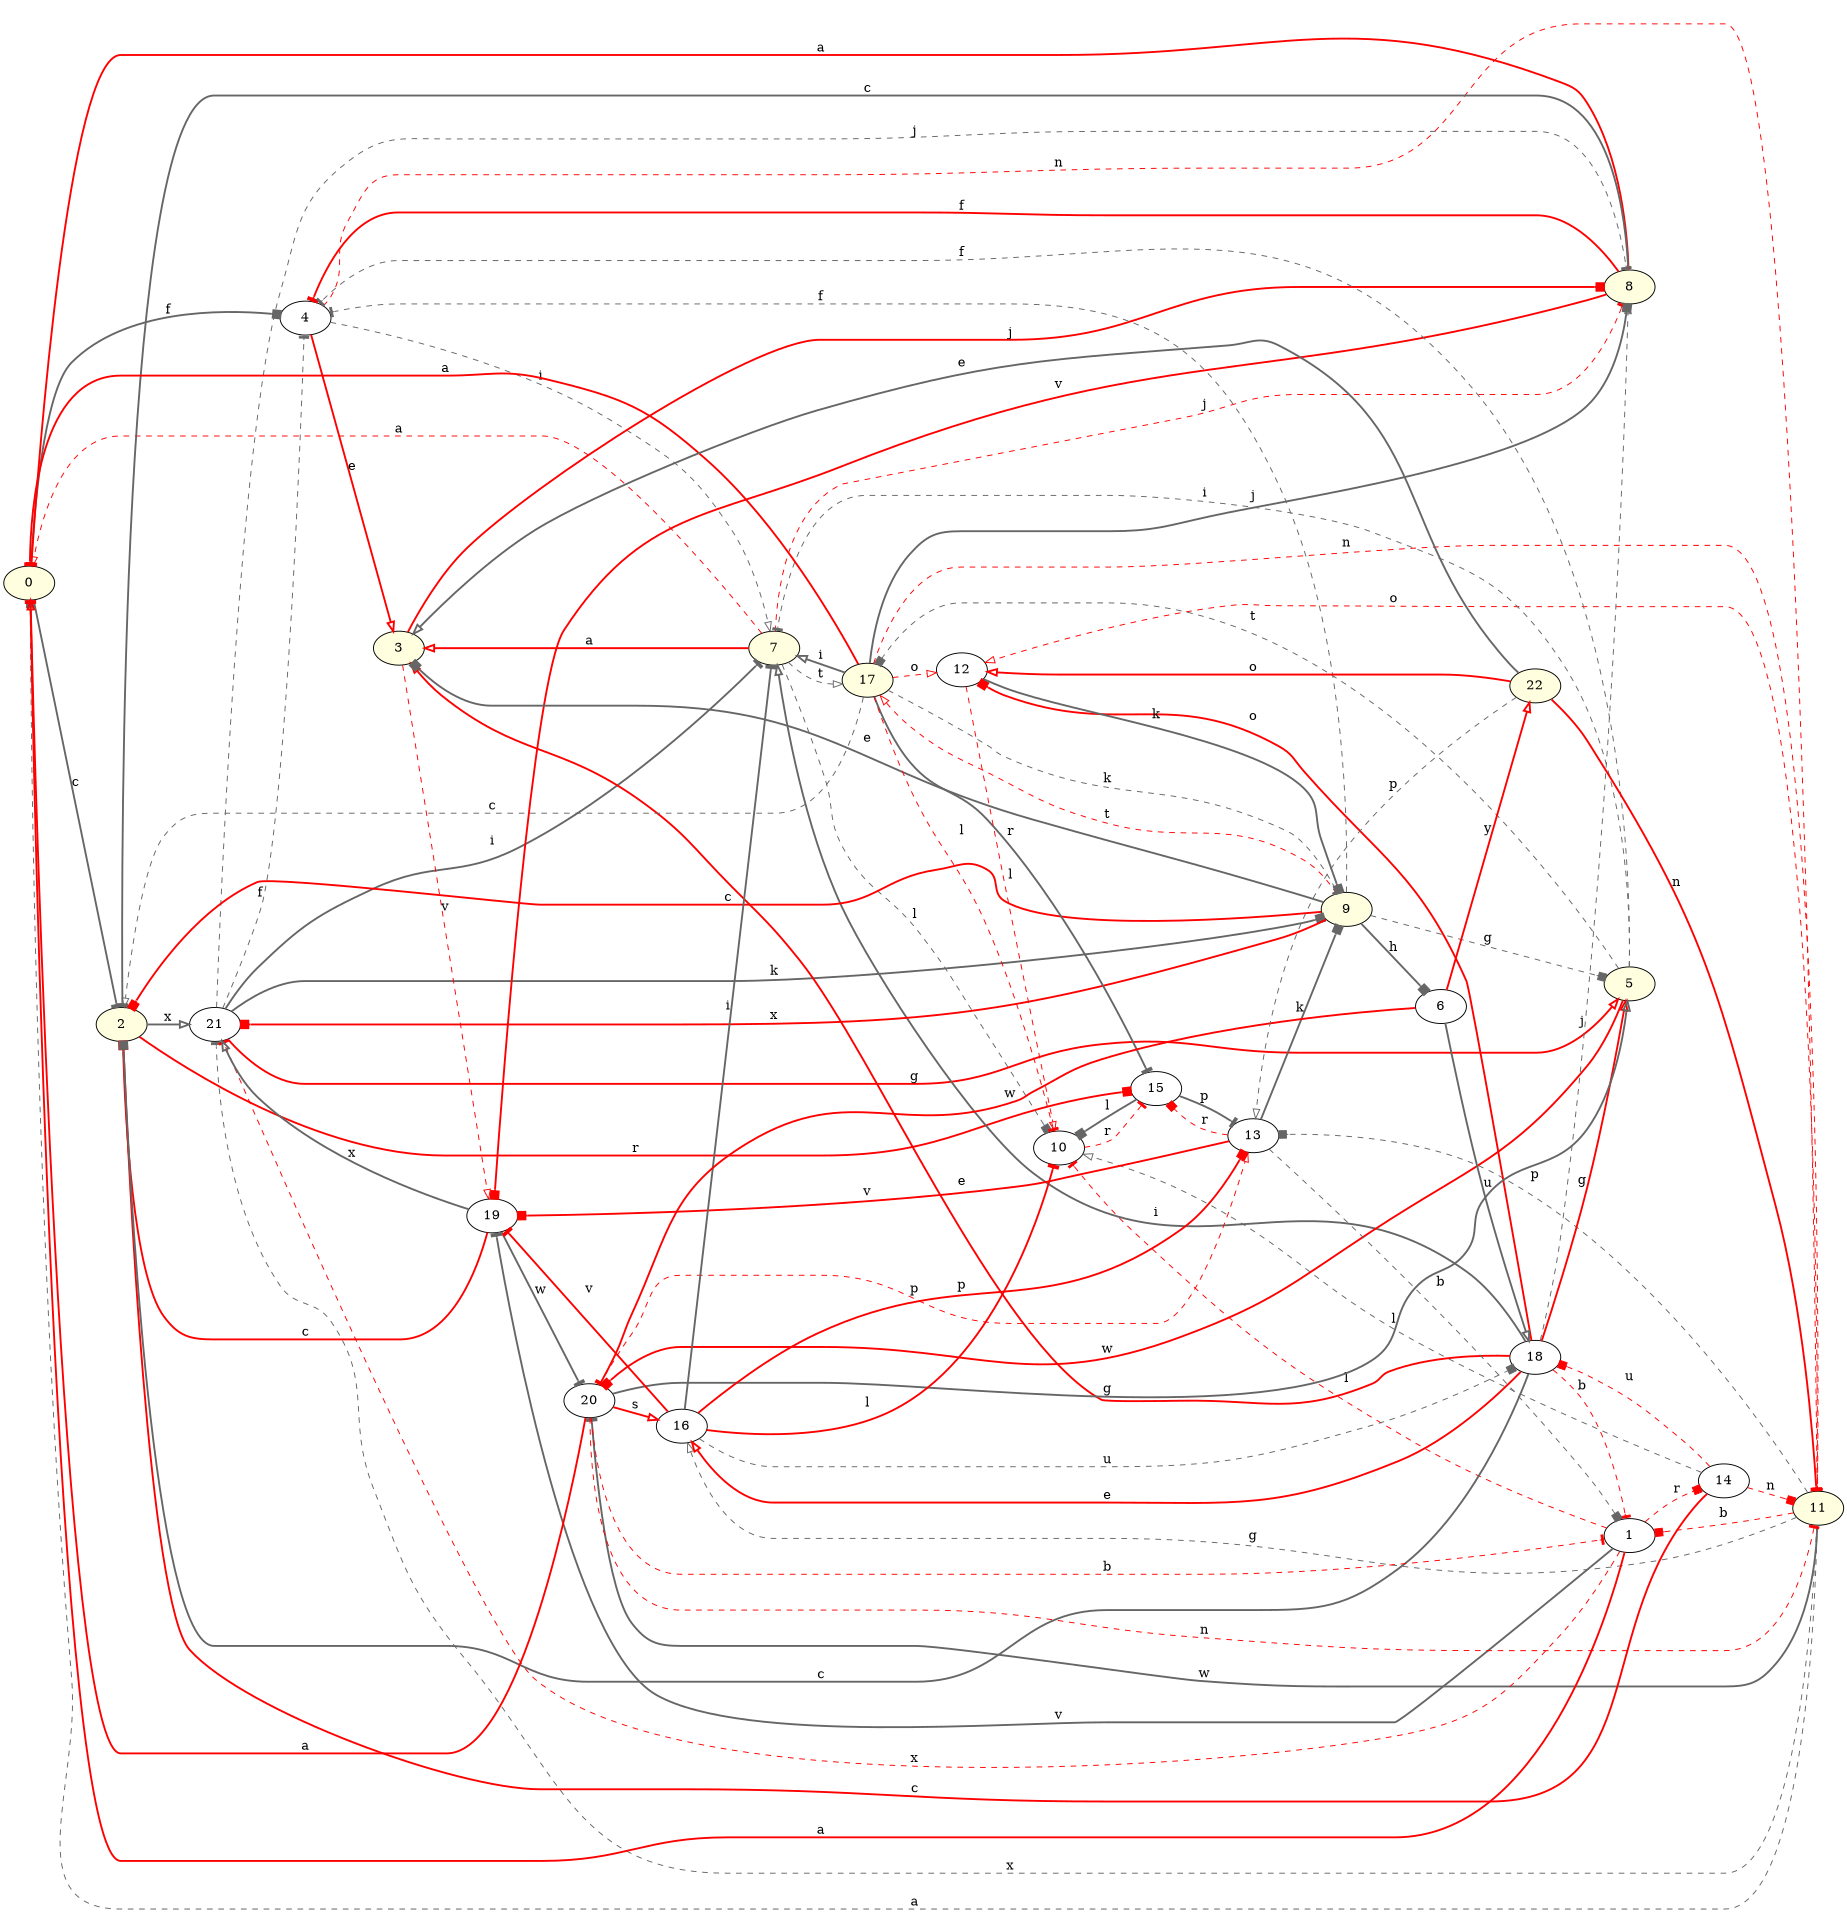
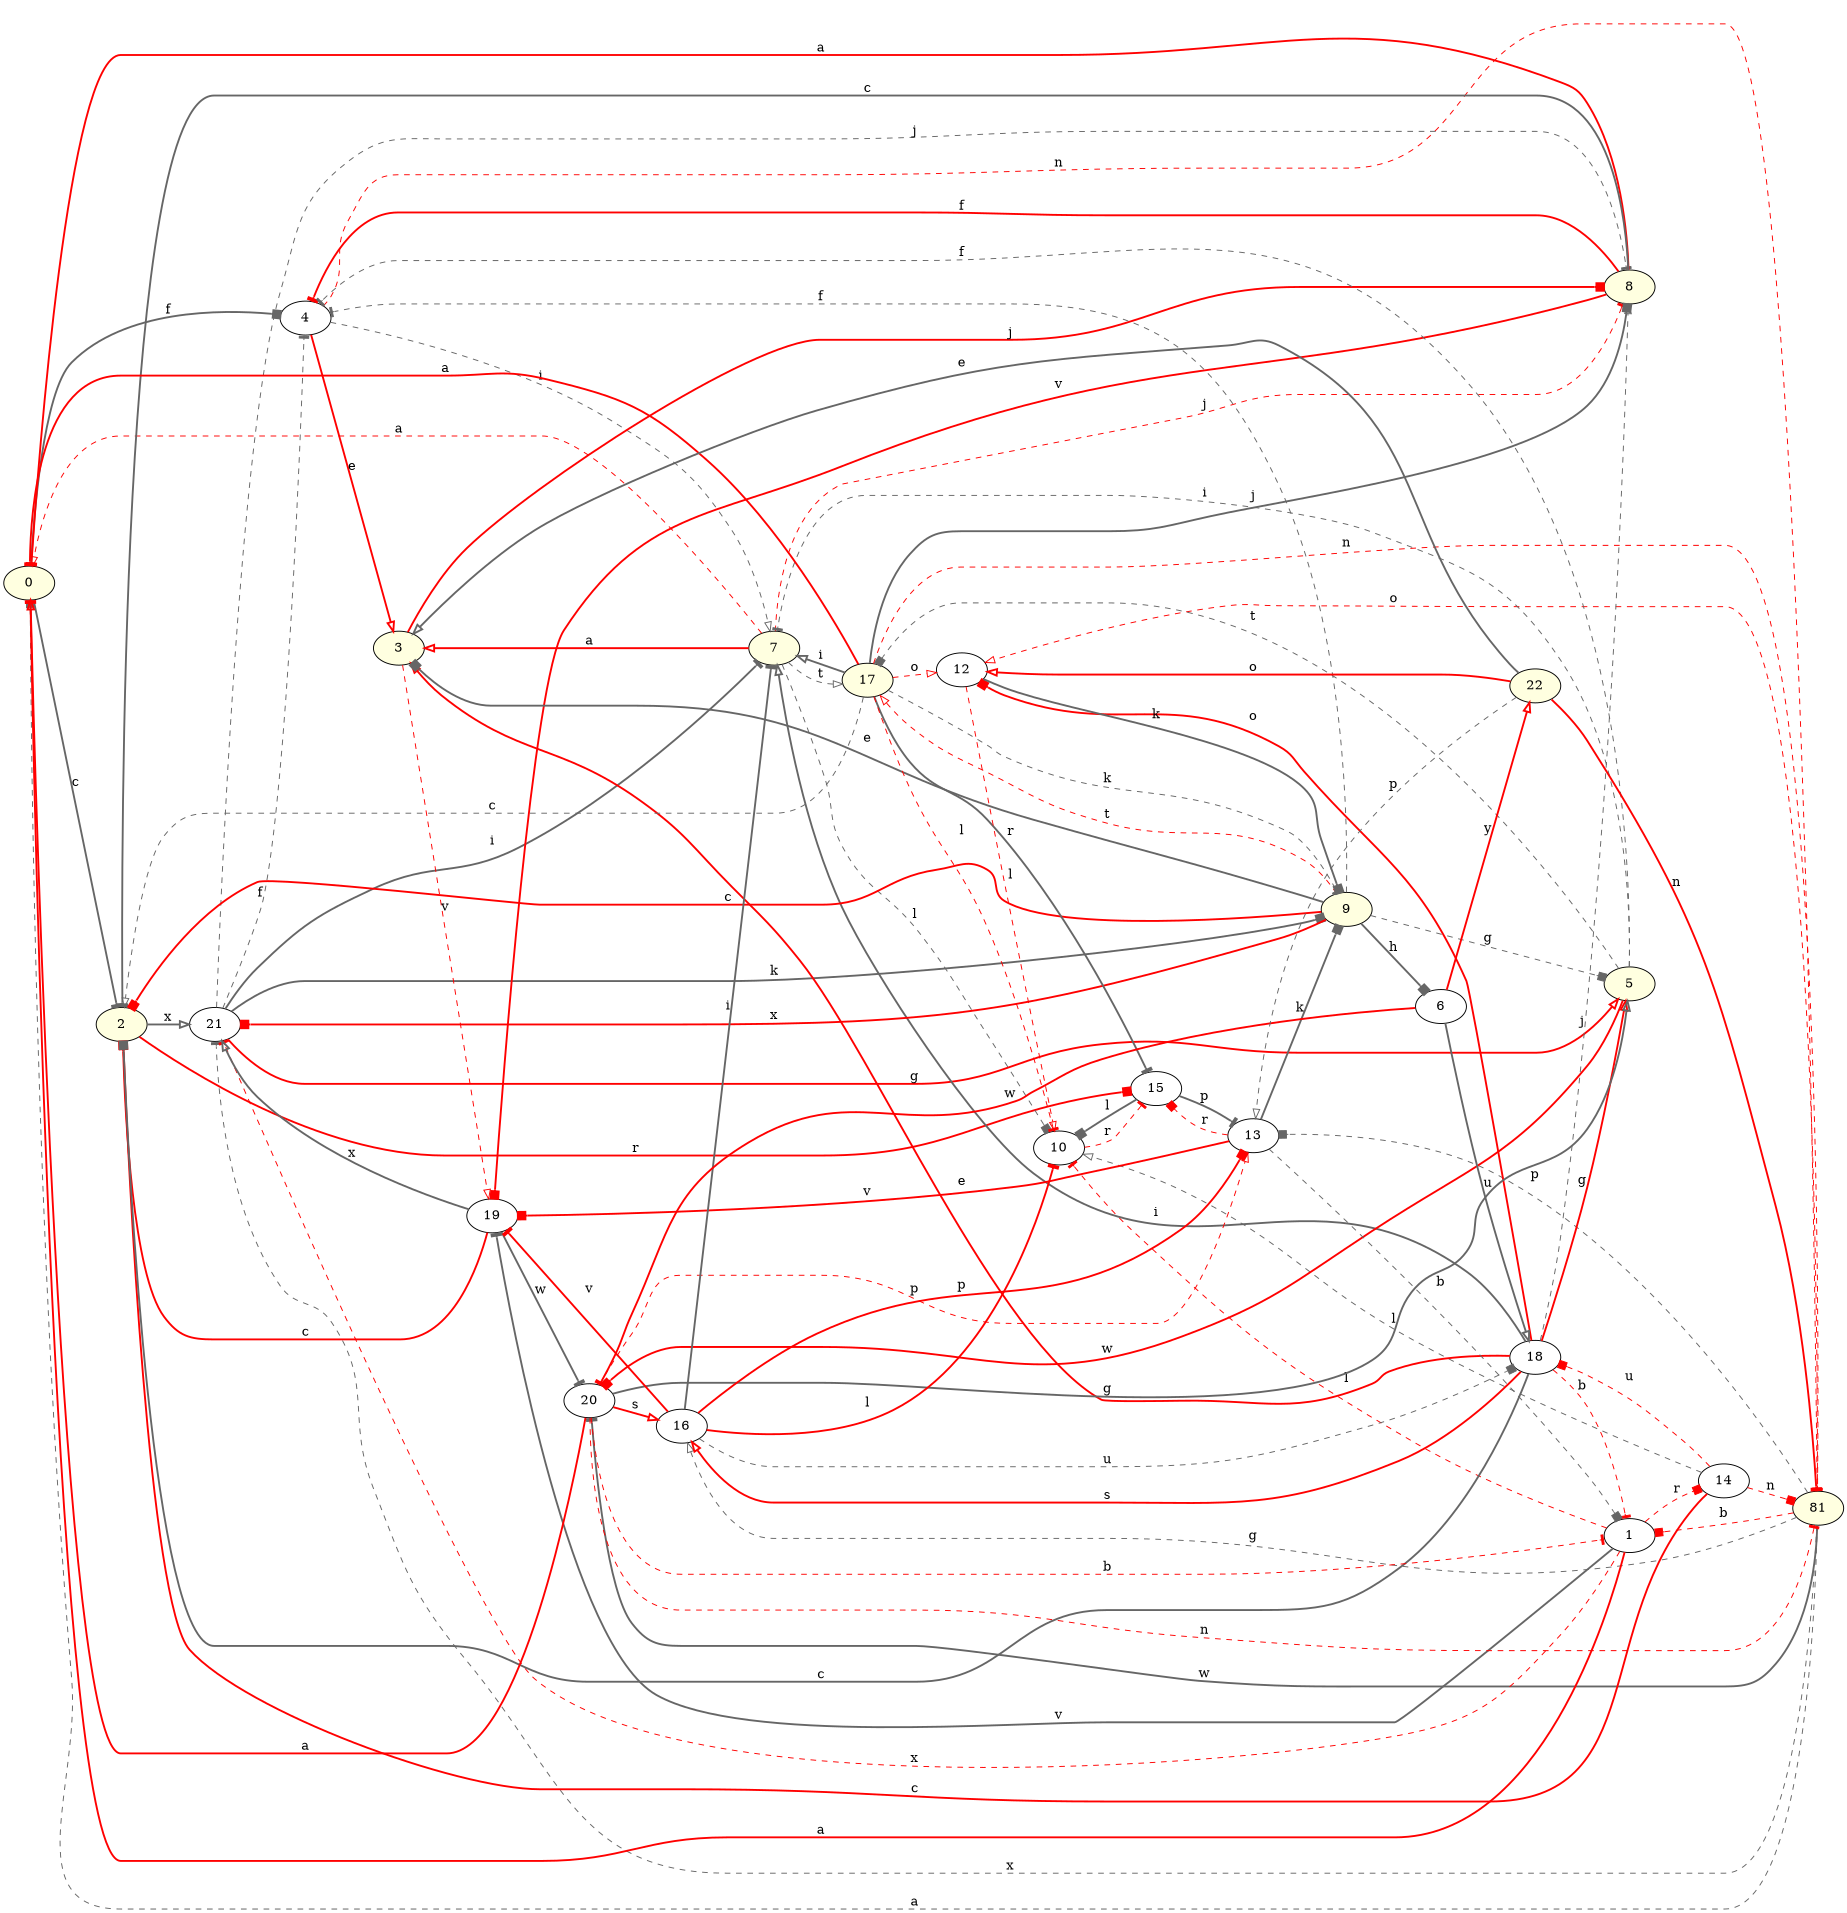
(1108, 1495) -> (1108, 1495)
(1818, 1508) -> (1818, 1508)
